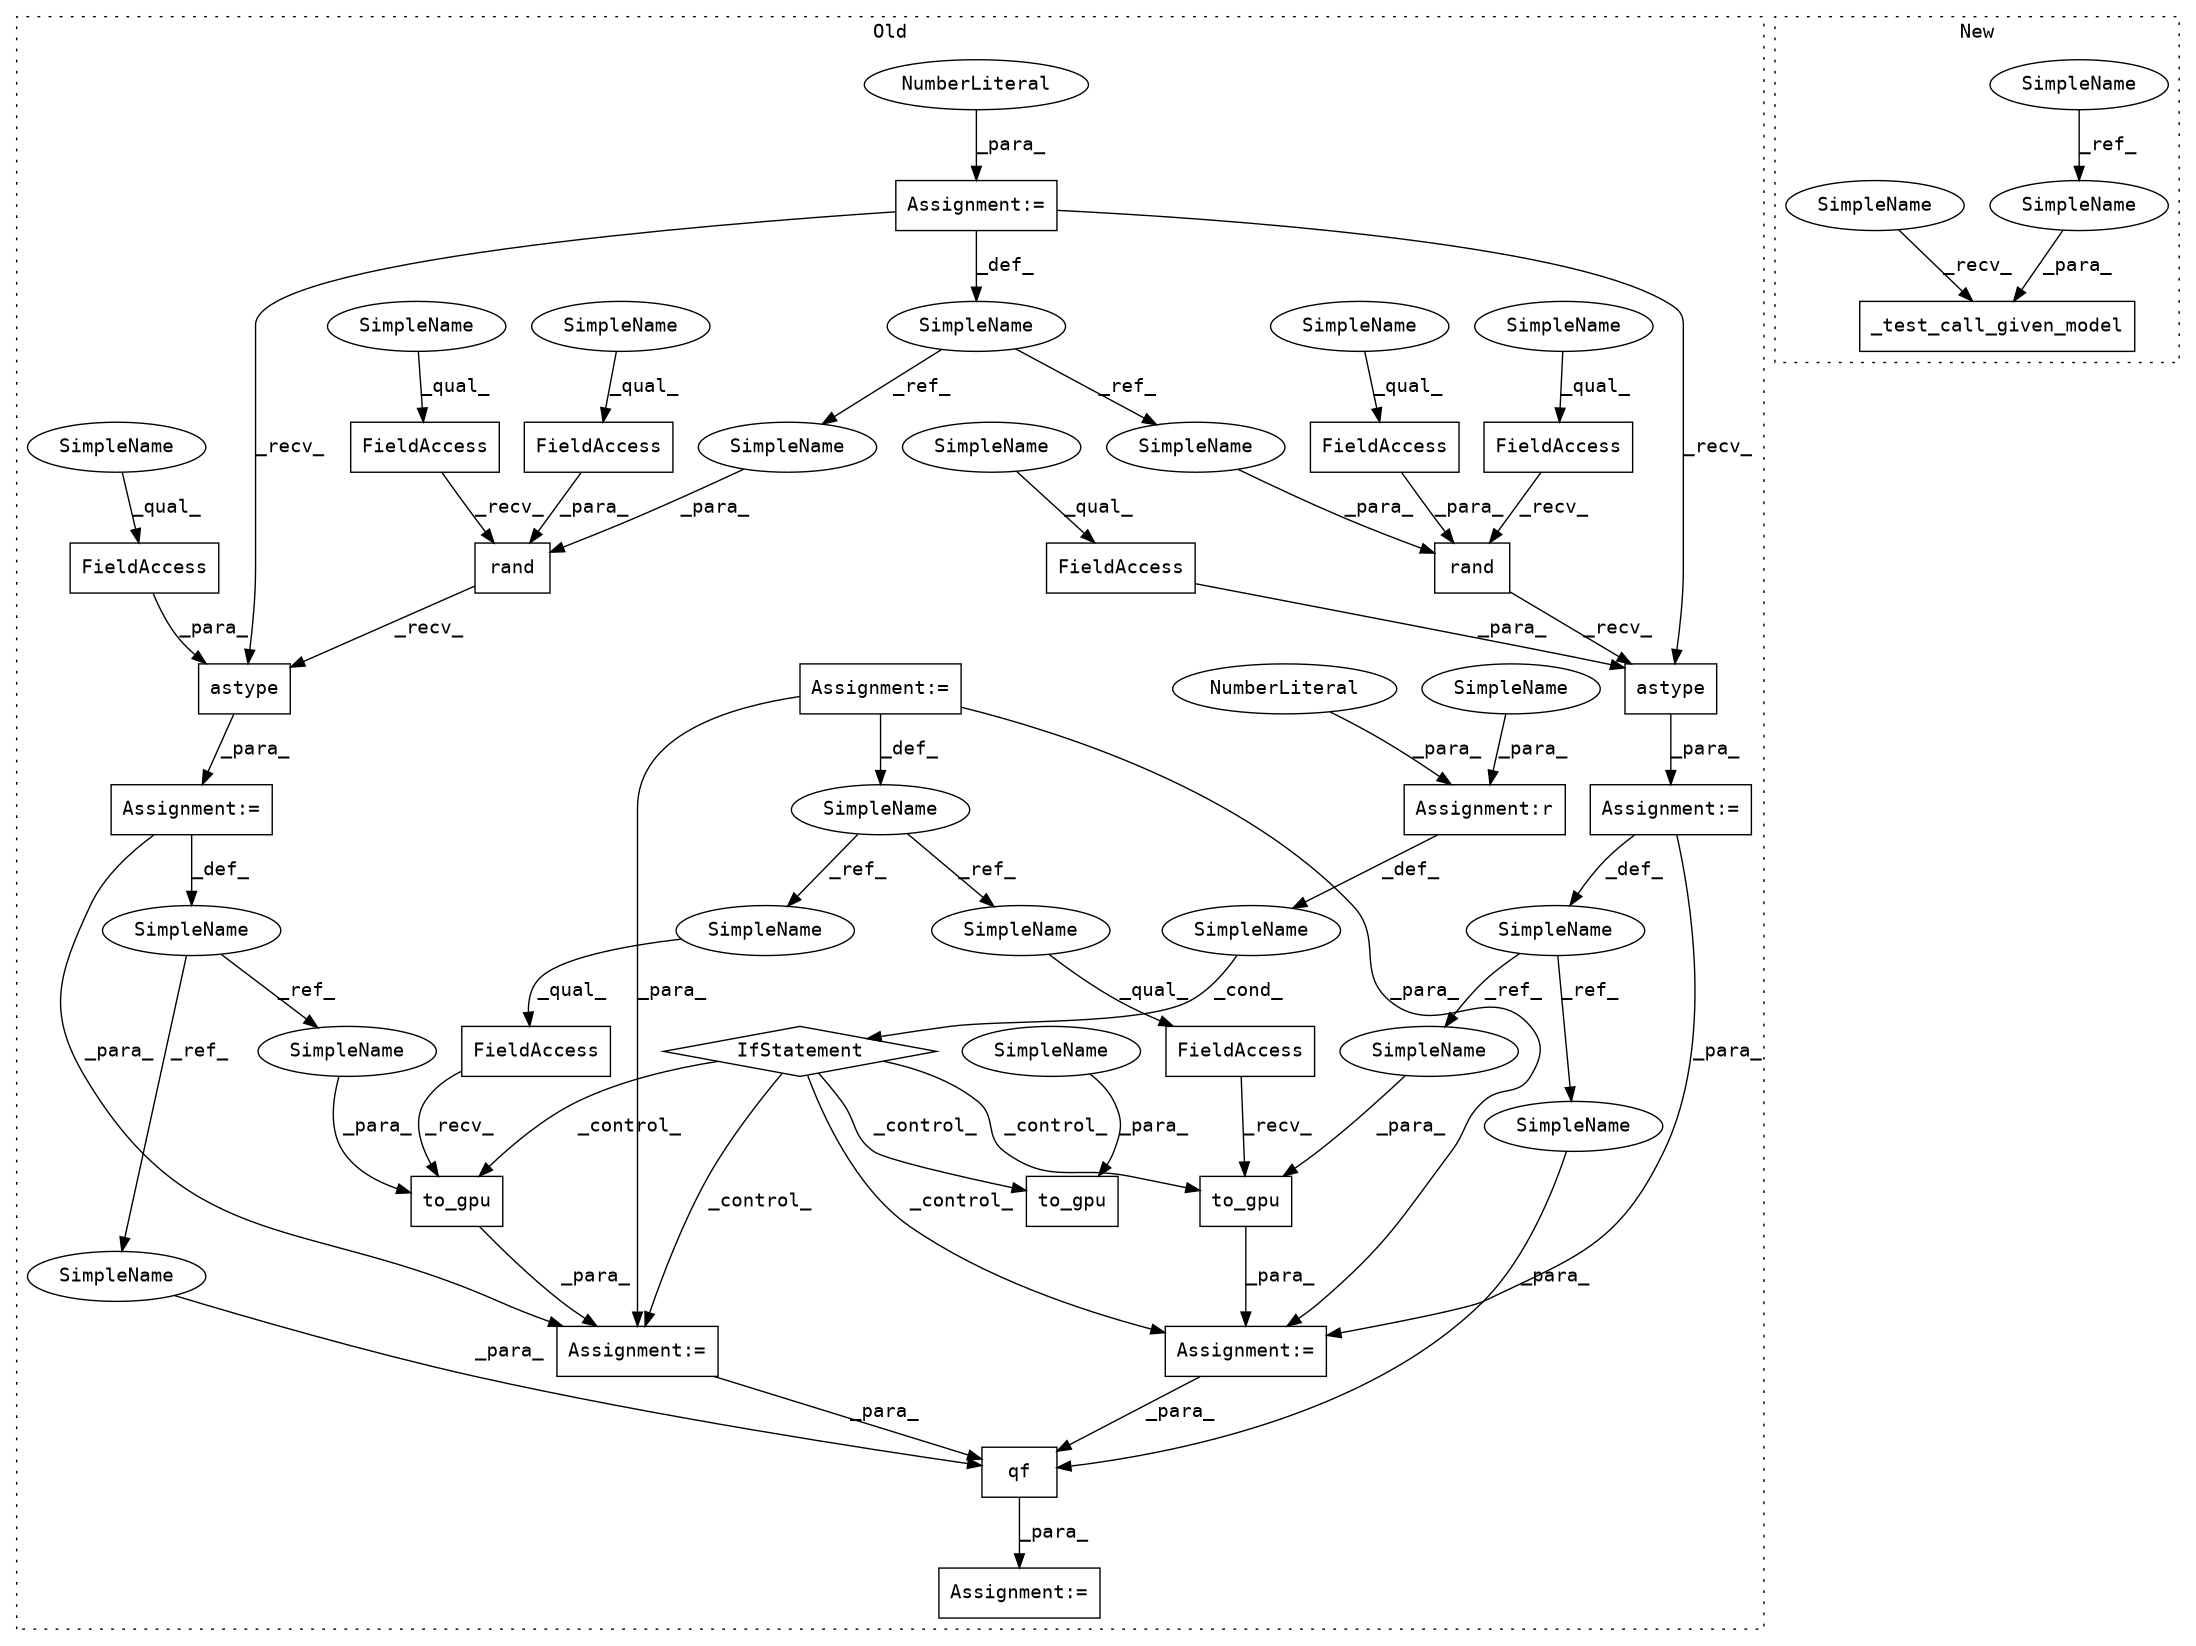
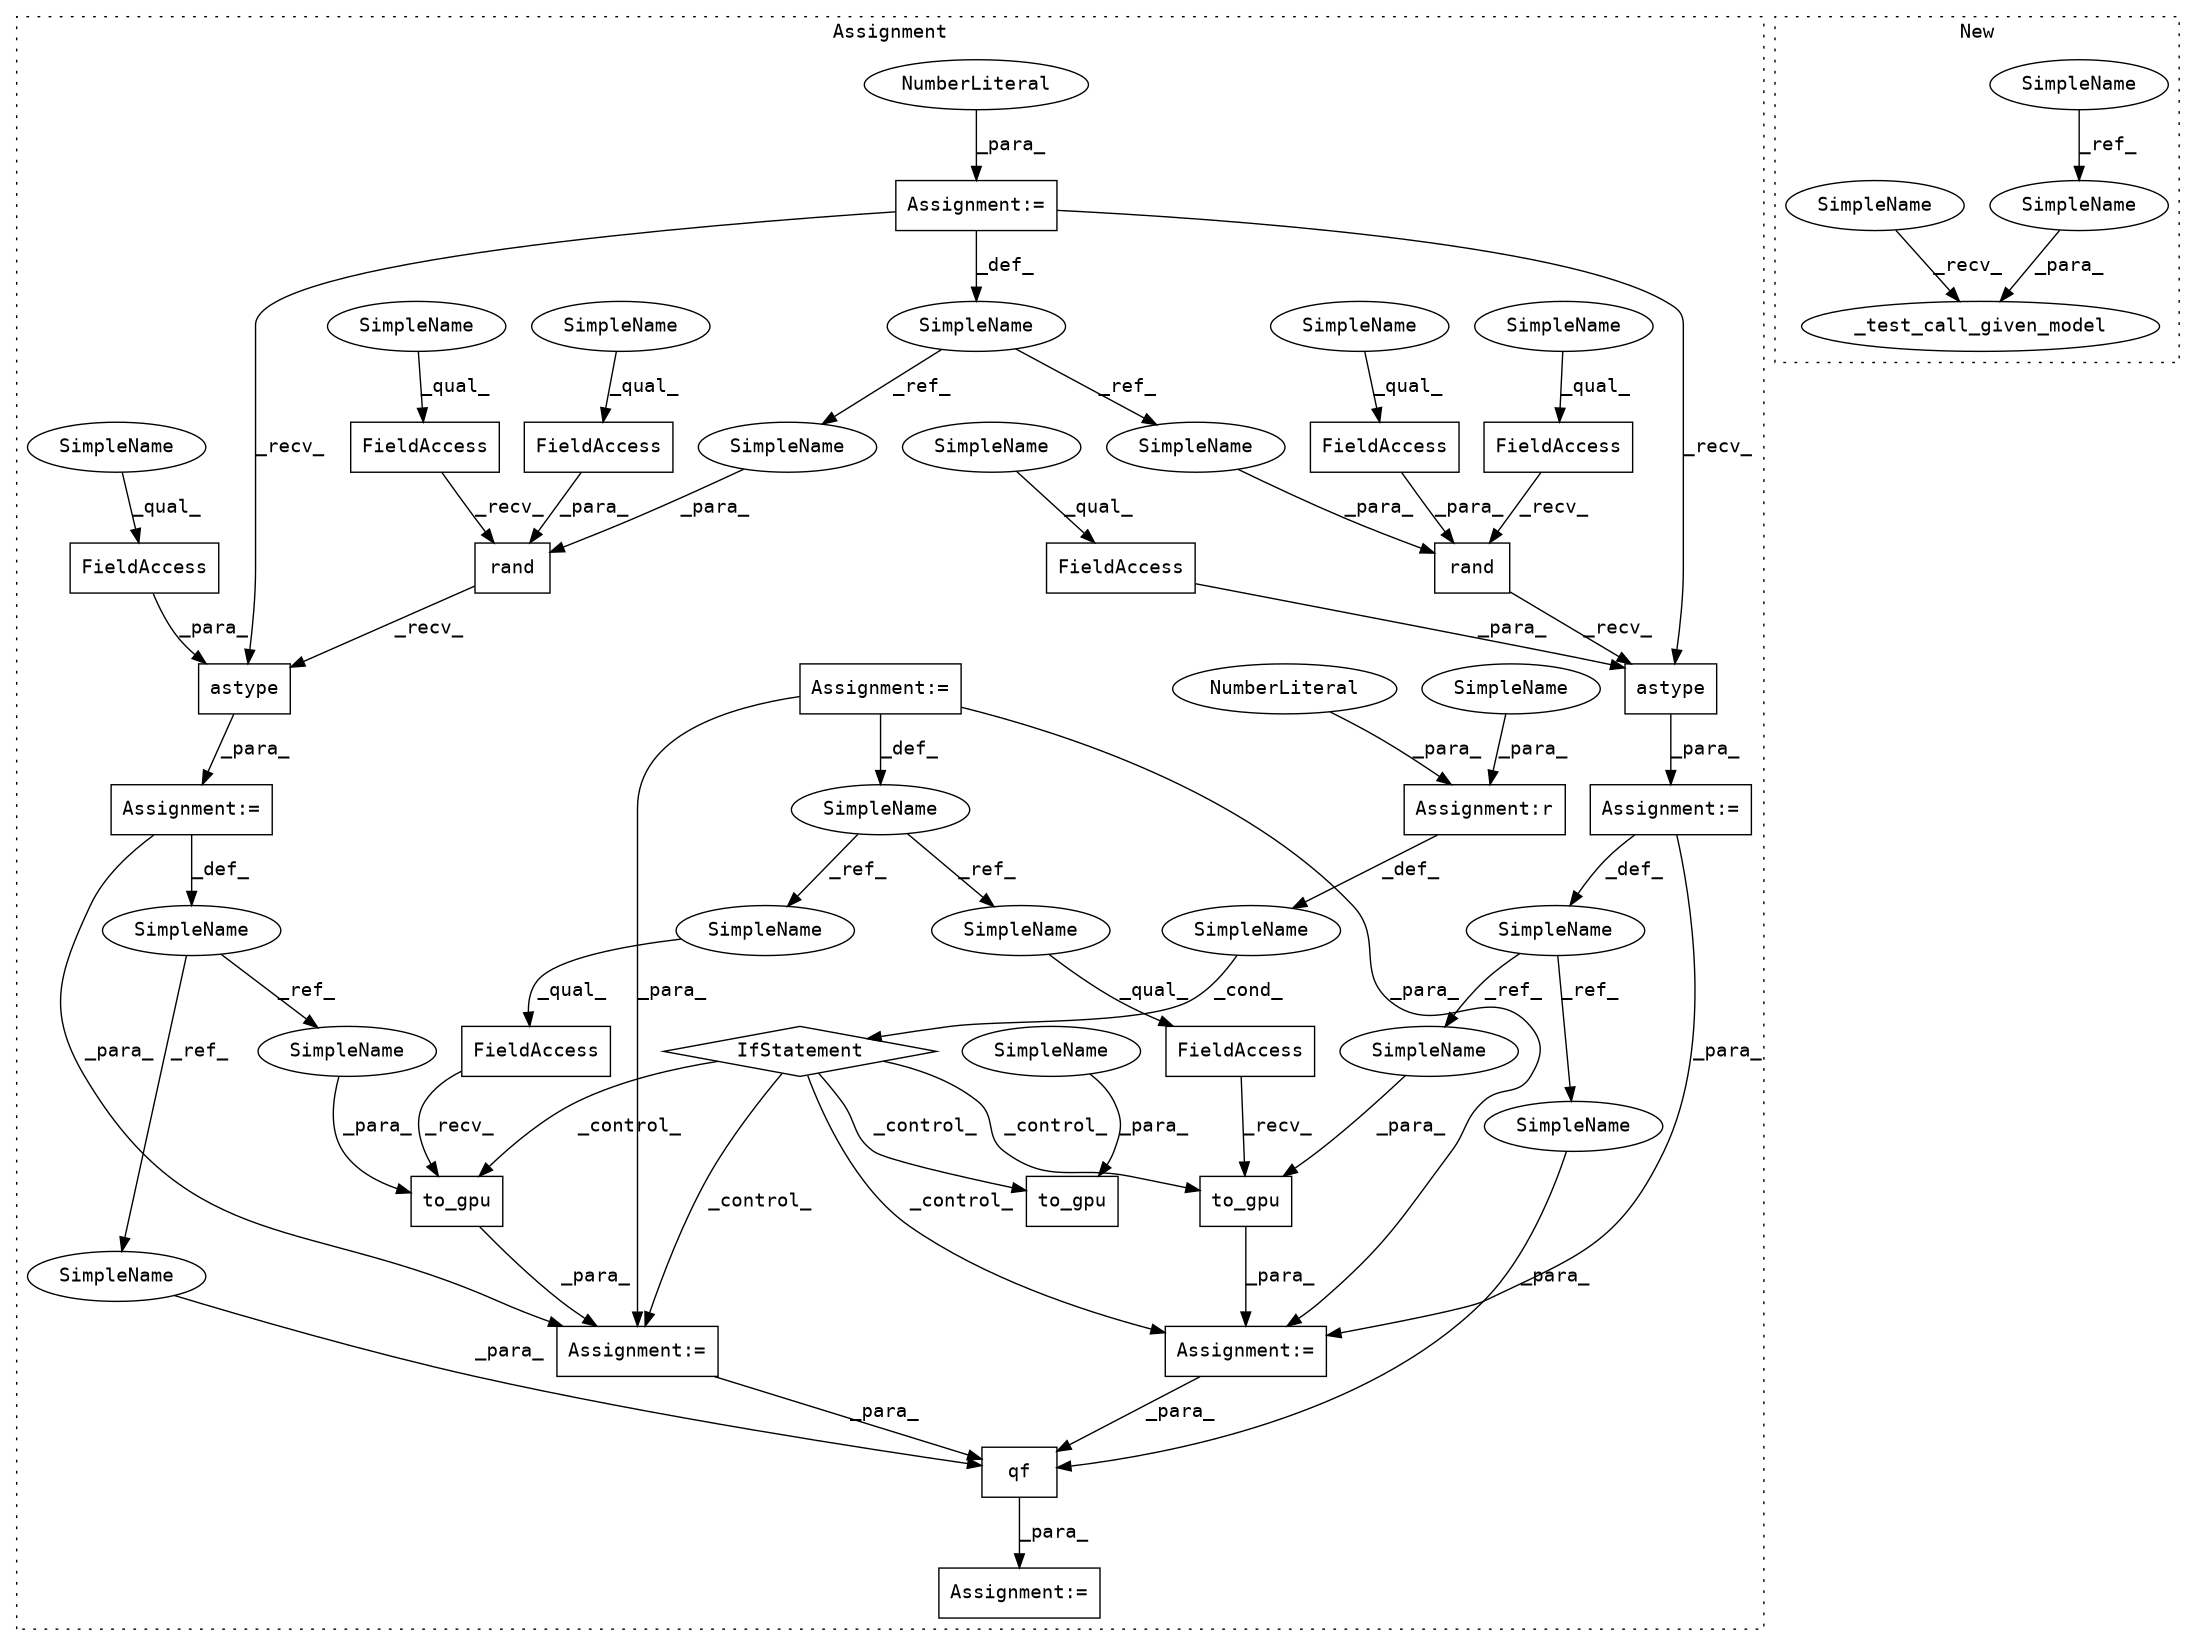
(890, 33) -> (890, 33)
(1997, 326) -> (1981, 326)
